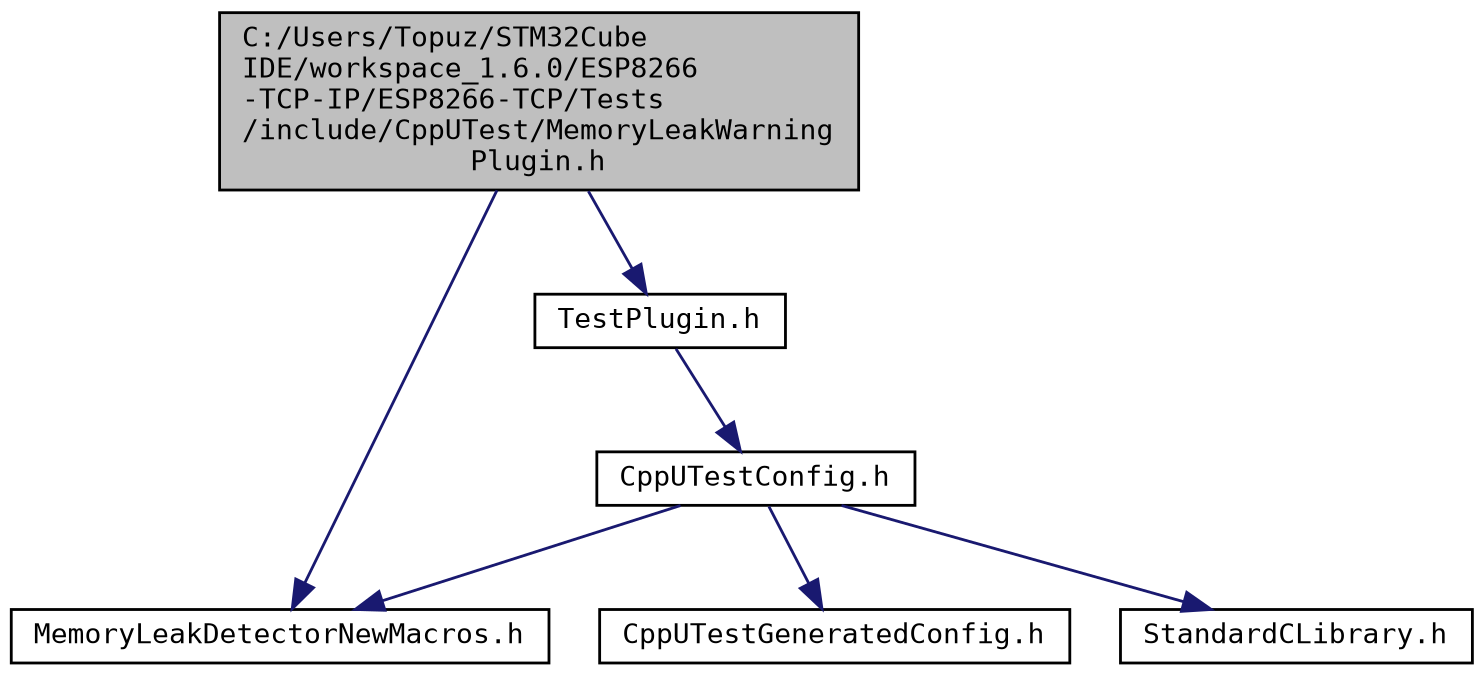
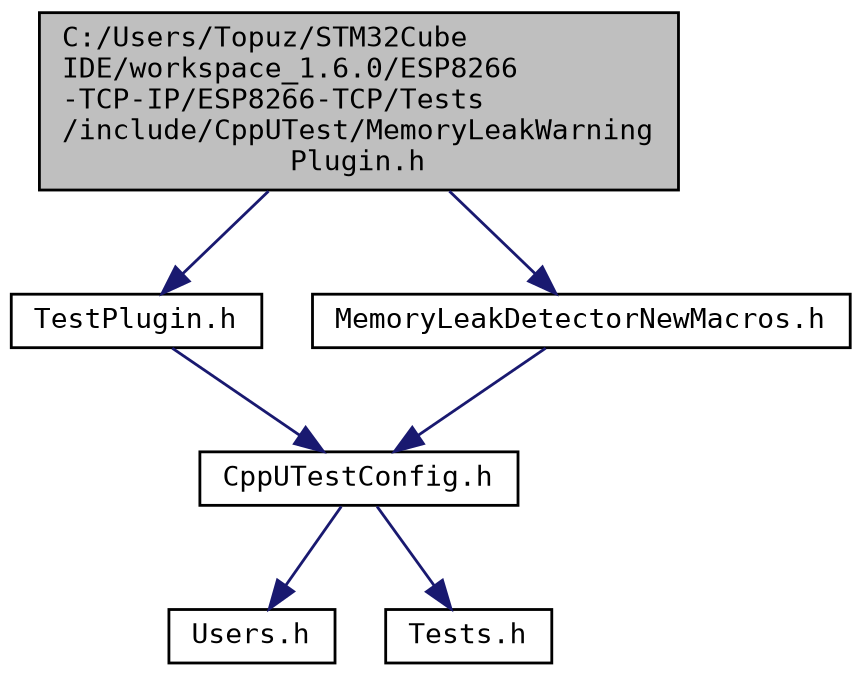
(532, 553) -> (482, 392)
(835, 636) -> (252, 636)
(1296, 636) -> (469, 636)
